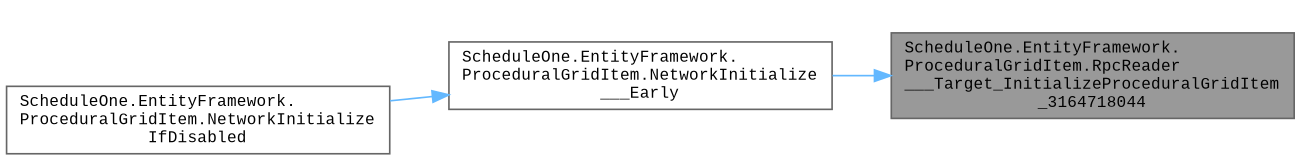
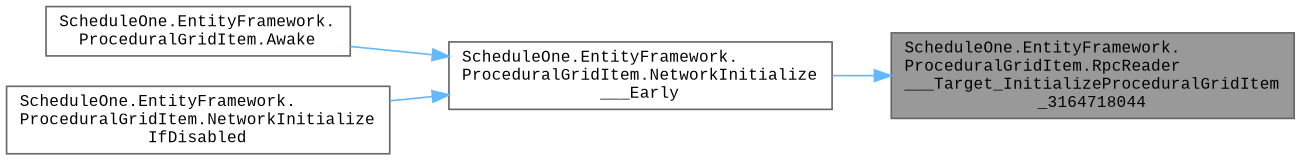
none -> (198, 31)
